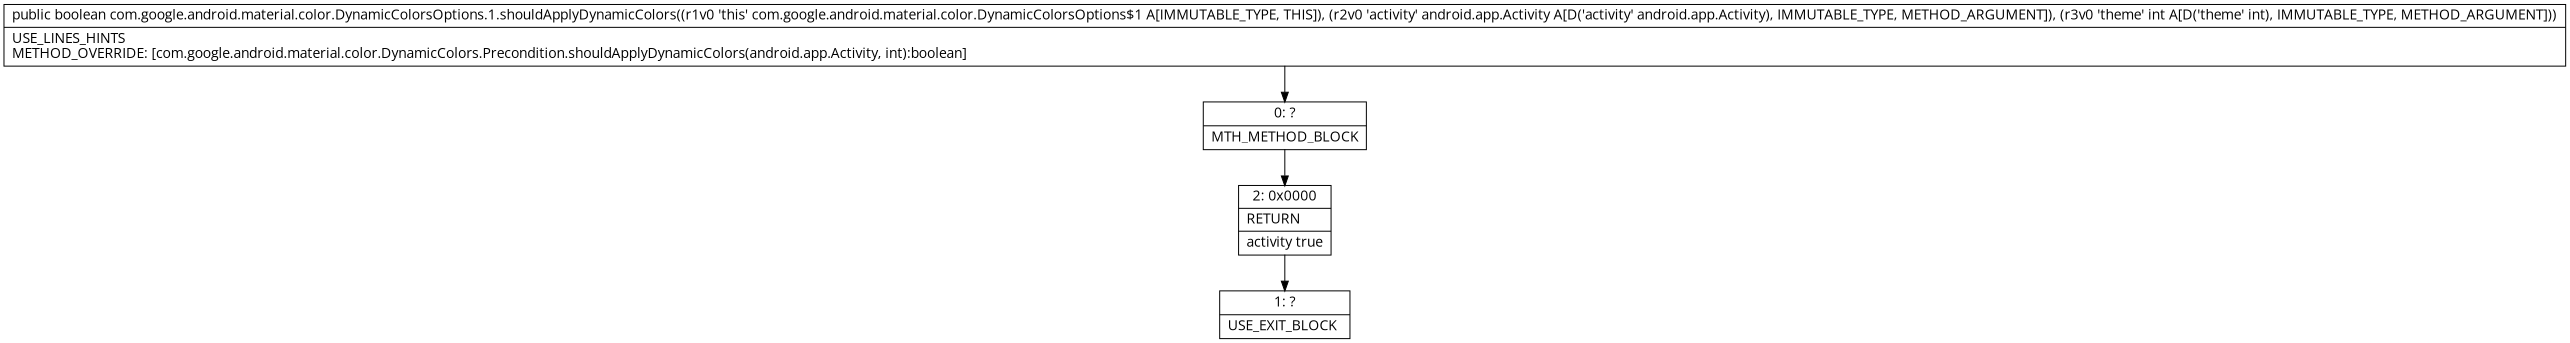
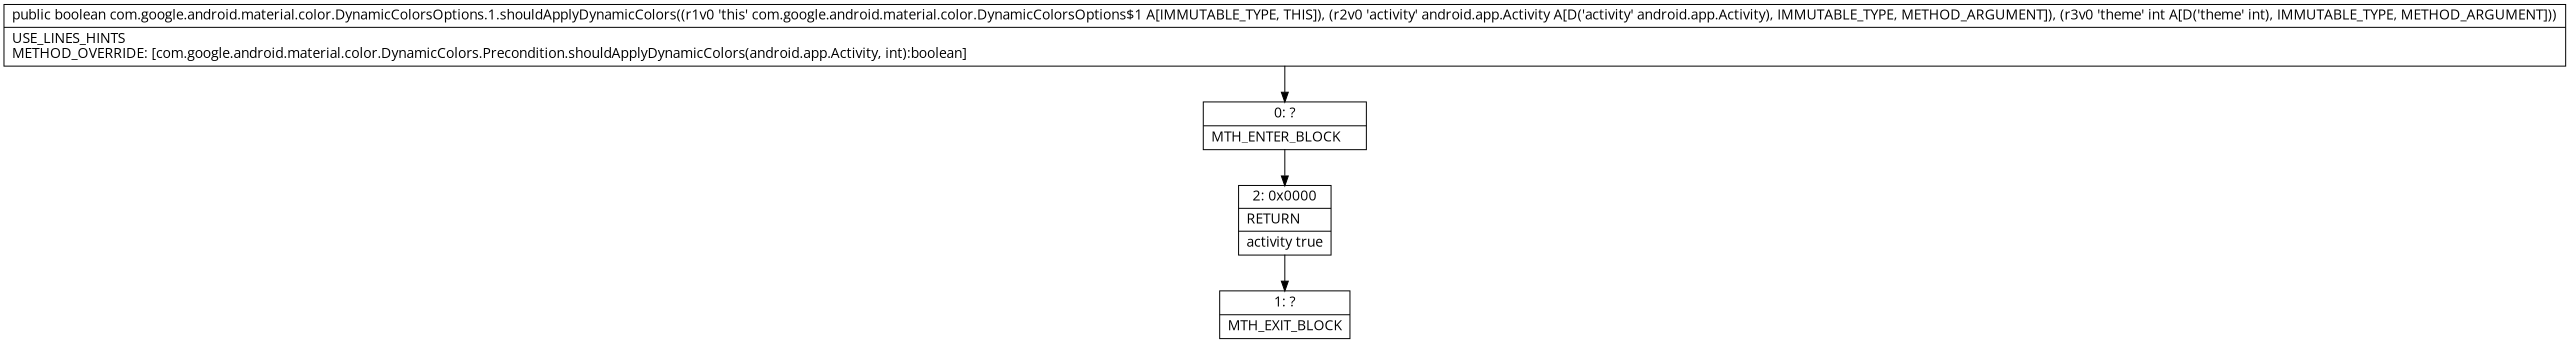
(1285, 137) -> (1276, 137)
(1282, 326) -> (1285, 326)
